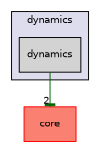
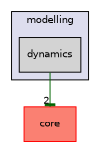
(50, 21) -> (50, 21)
